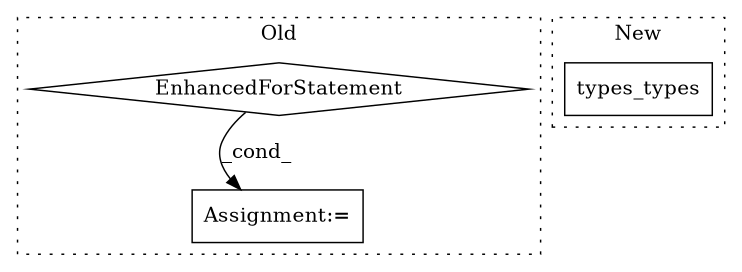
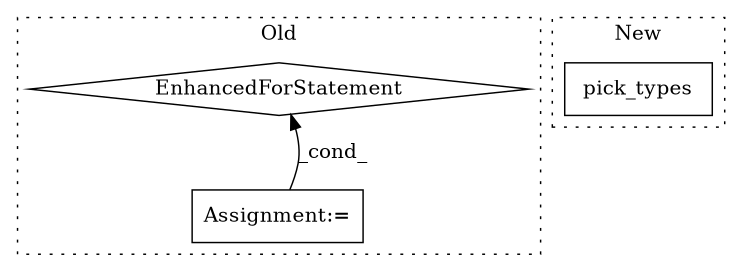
(639, 89) -> (639, 89)
(222, 143) -> (299, 160)
